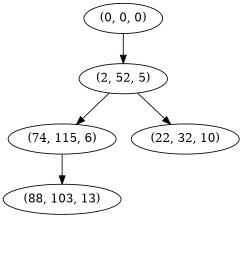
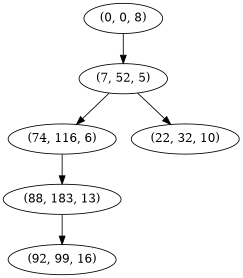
(123, 18) -> (123, 18)
(123, 79) -> (123, 79)
(62, 139) -> (62, 139)
(62, 199) -> (62, 199)
none -> (62, 260)
